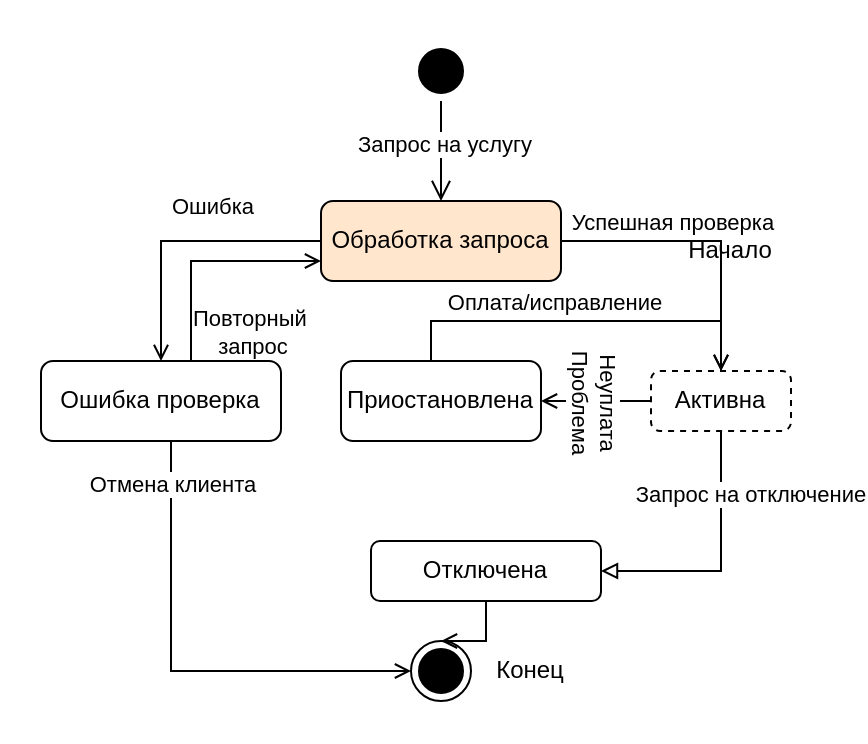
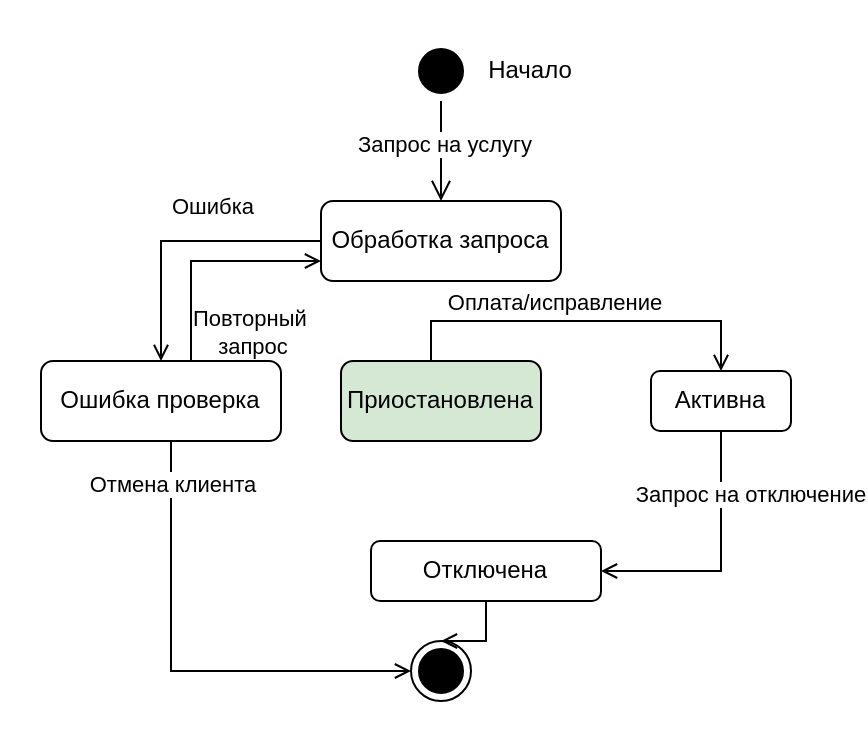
(441, 241) -> (441, 241)
(679, 241) -> none
(731, 251) -> (531, 71)
(441, 401) -> (441, 401)
(625, 401) -> none
(721, 401) -> (721, 401)
(618, 571) -> (613, 571)
(531, 671) -> none
